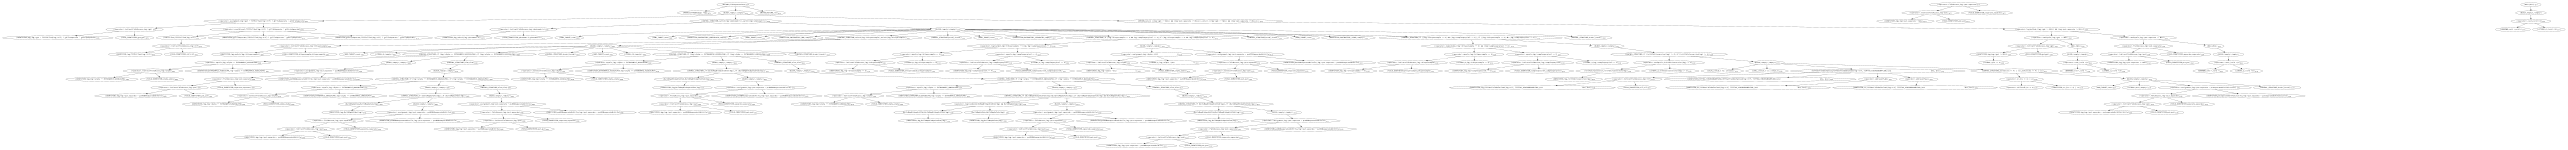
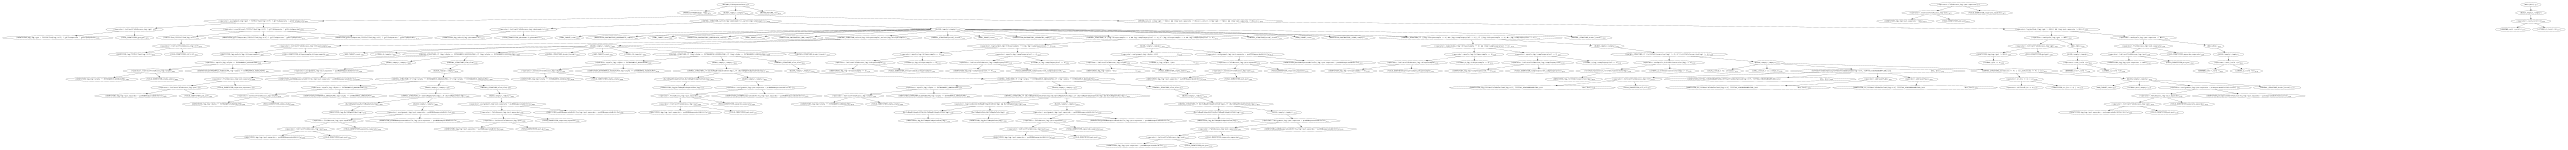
none -> (616, 38)
